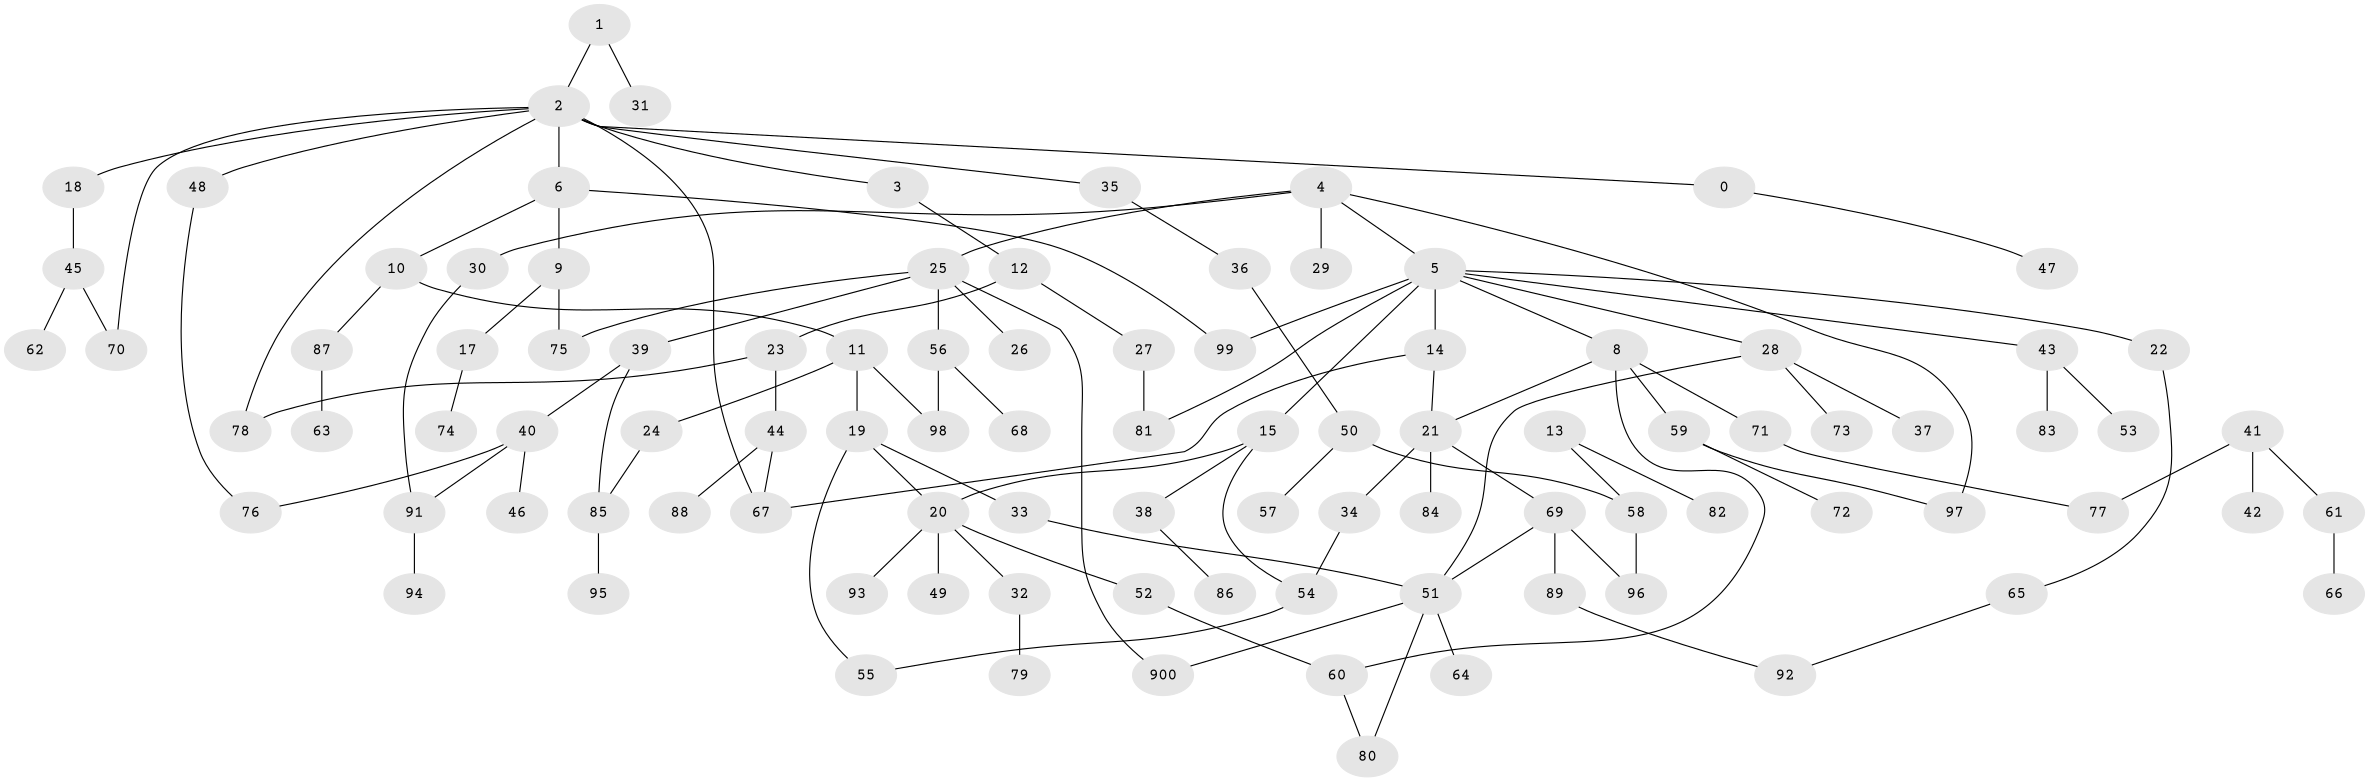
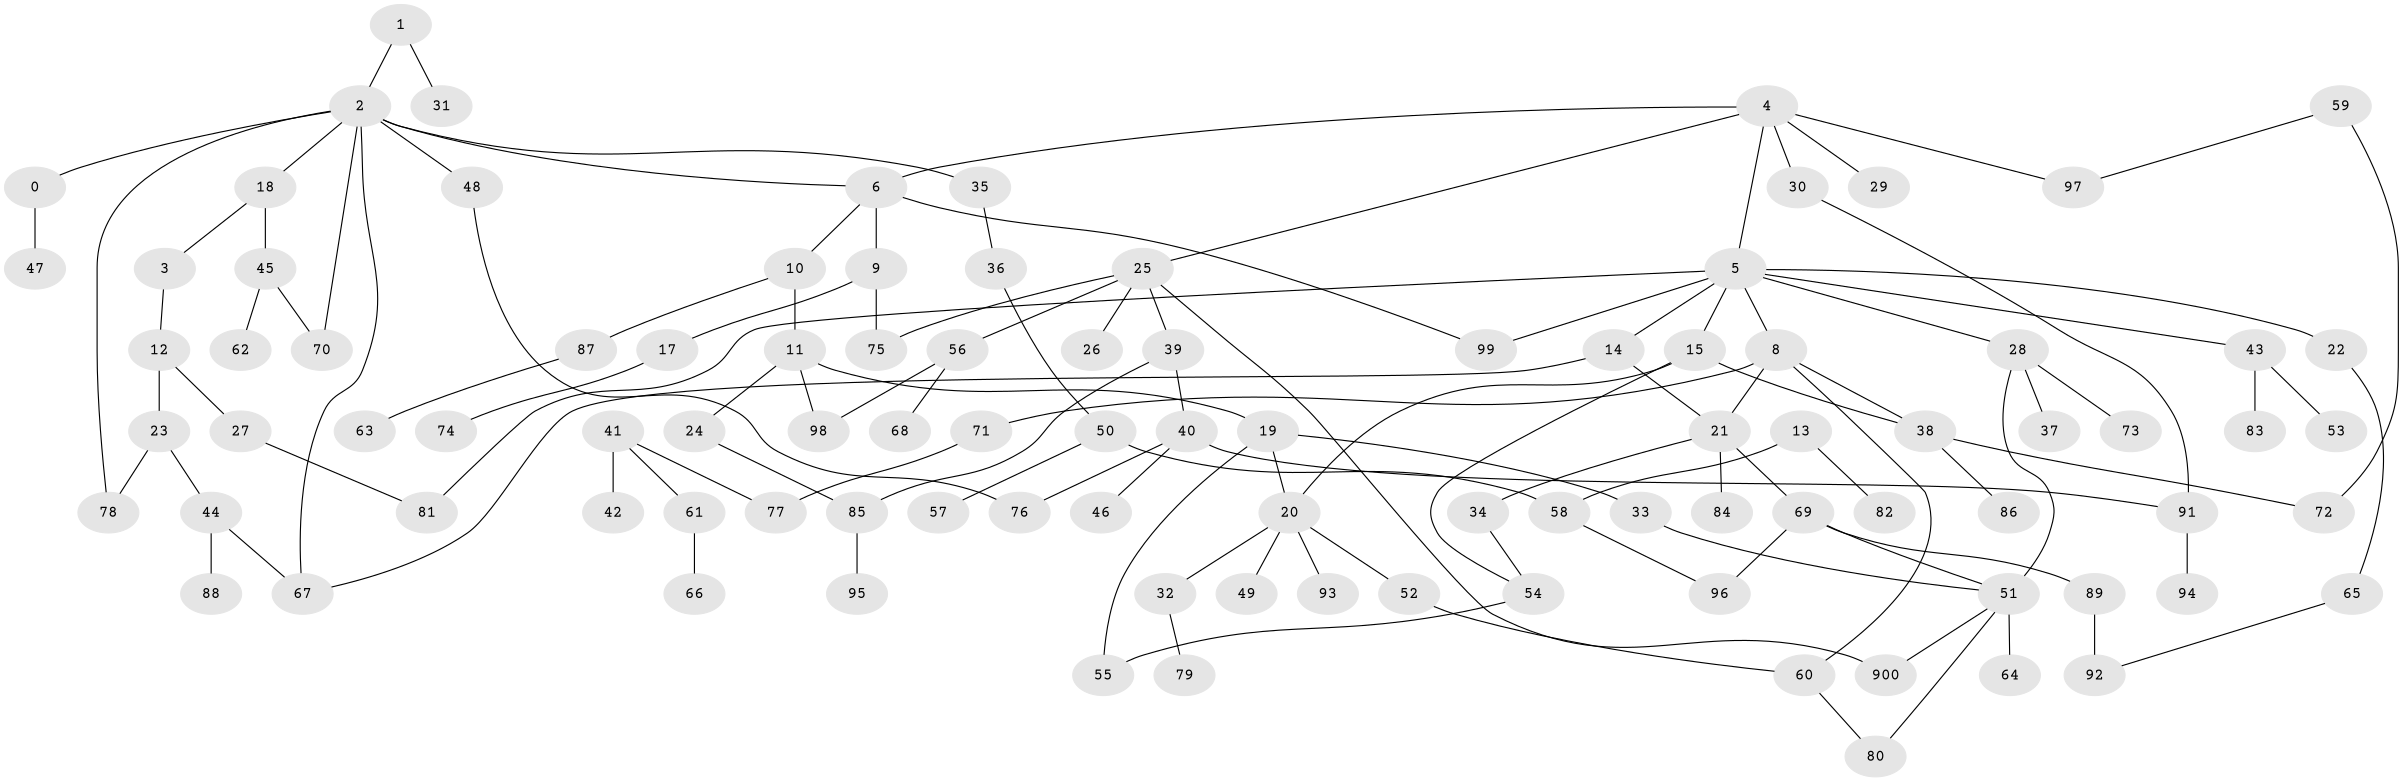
none -> (1317, 122)
(723, 159) -> (215, 228)
(1648, 391) -> (1851, 391)
none -> (2124, 473)
